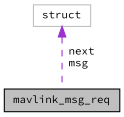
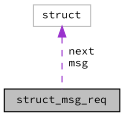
(62, 100) -> (62, 100)
